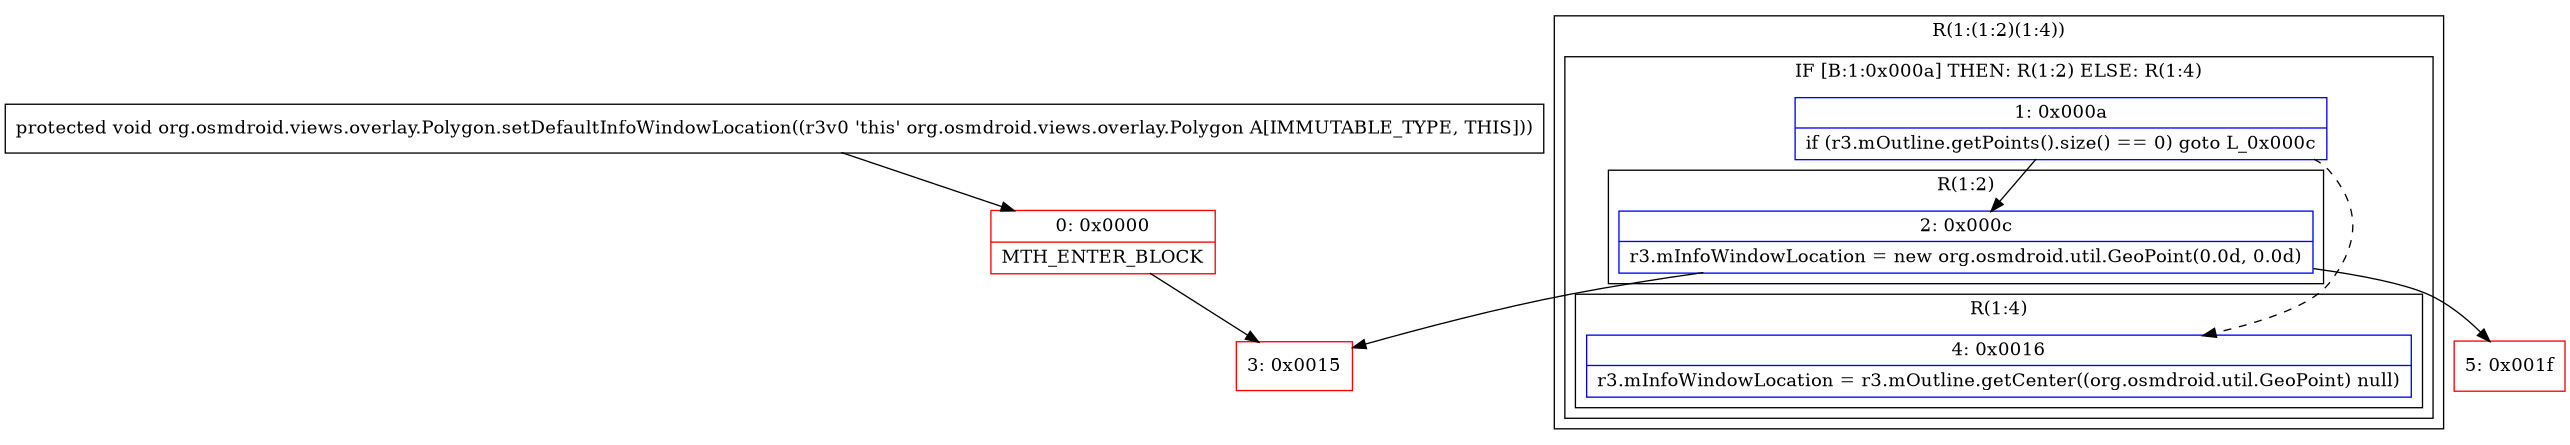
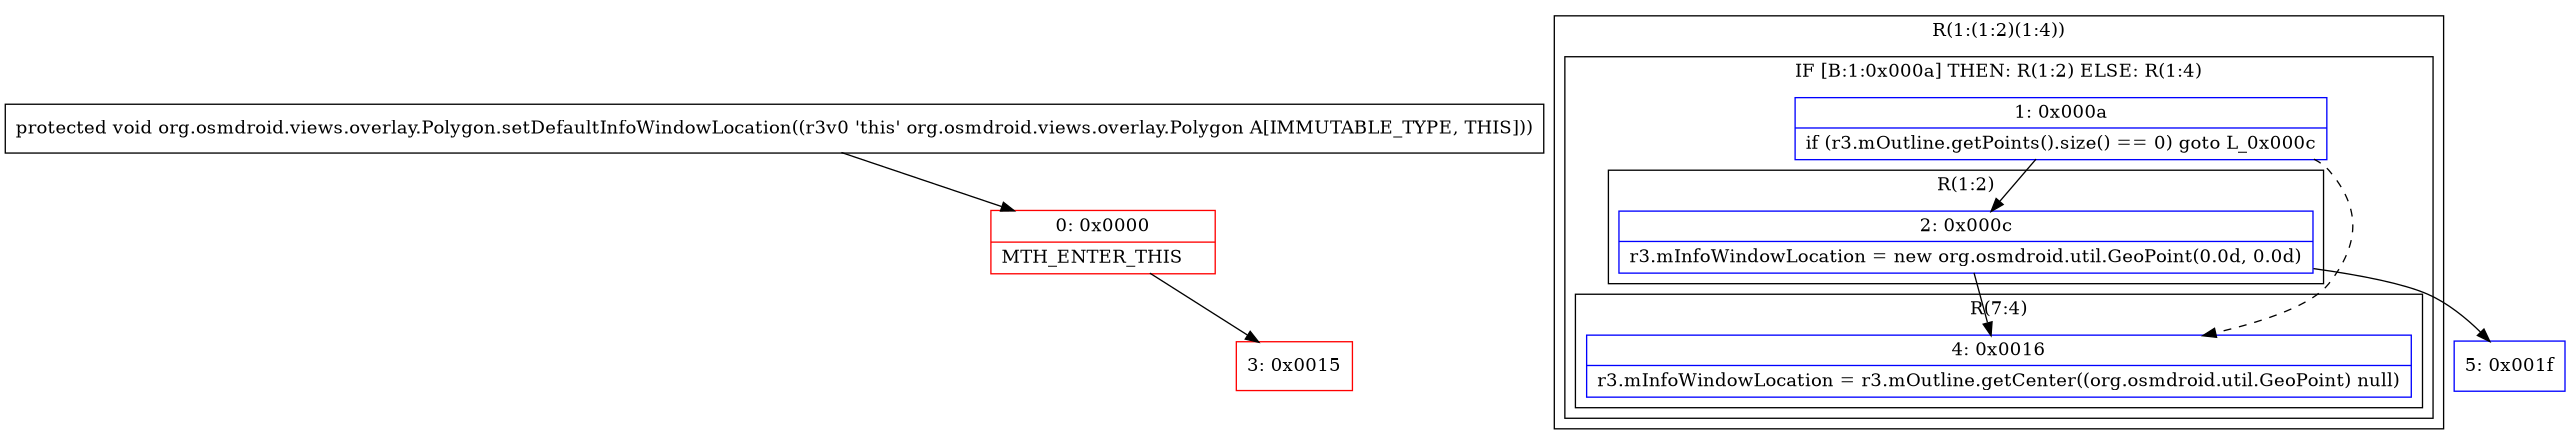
(1103, 257) -> (1092, 257)
(1533, 302) -> (1982, 303)
(1999, 309) -> (1999, 309)
(2510, 366) -> (2510, 366)
